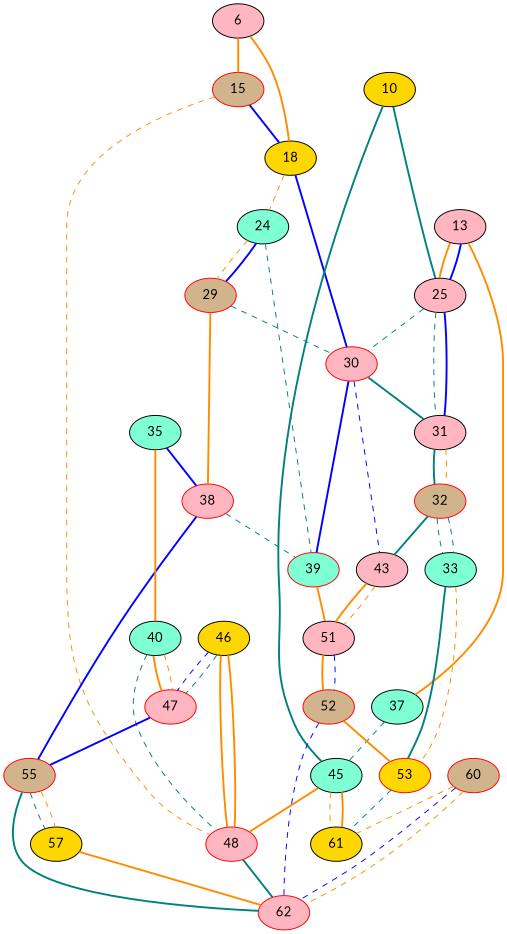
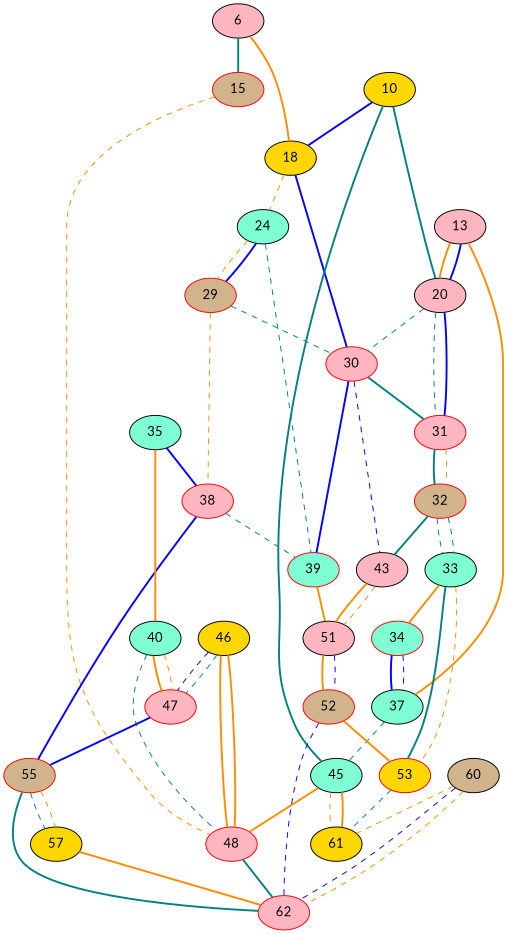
(238, 55) -> (238, 55)
(264, 124) -> (340, 124)
(440, 295) -> (440, 295)
(209, 398) -> (209, 398)
(440, 433) -> (440, 433)
none -> (397, 638)
(474, 776) -> (474, 776)
